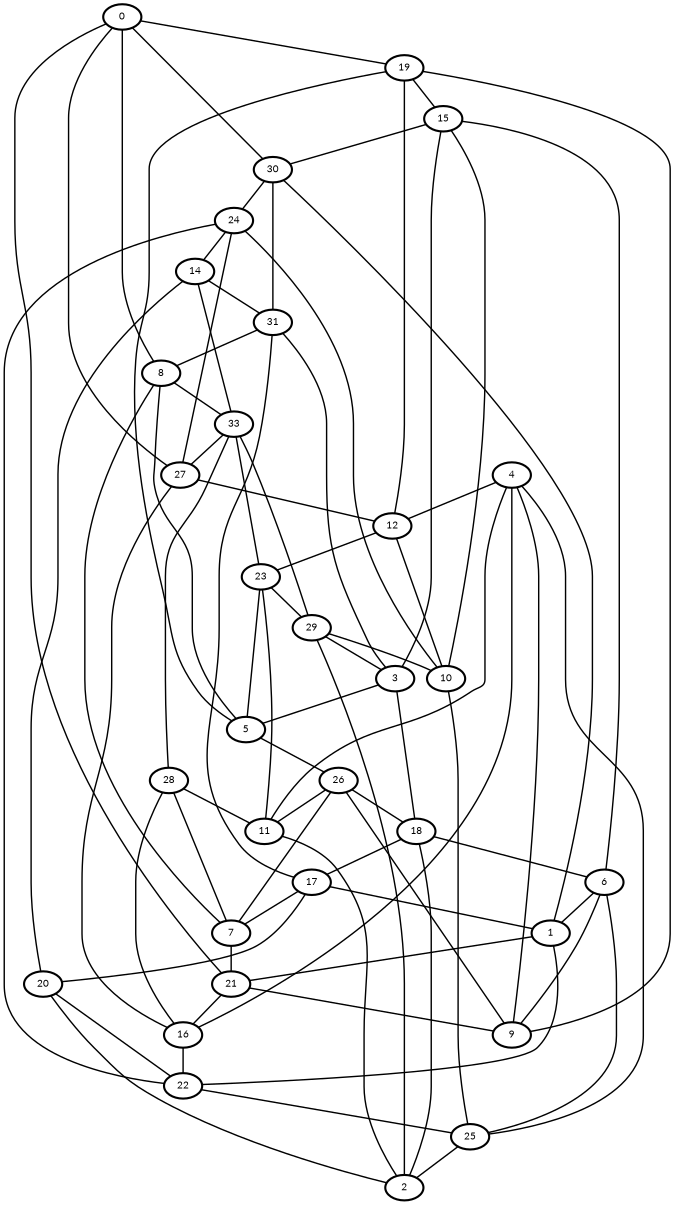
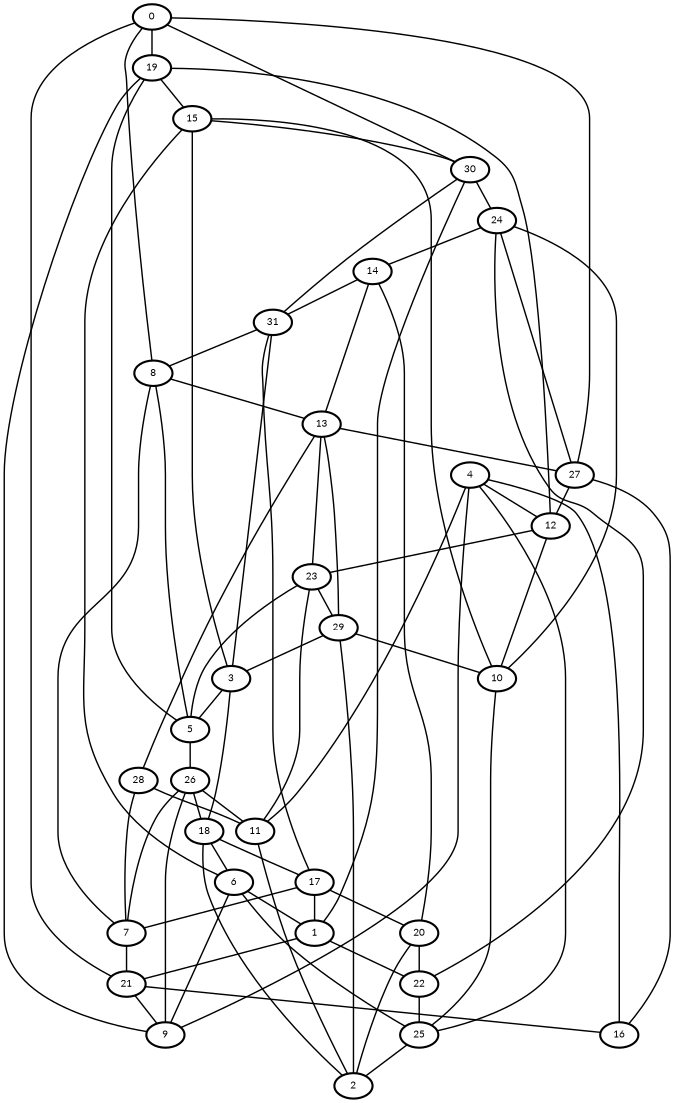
(234, 424) -> (322, 424)
(136, 910) -> none
(183, 1060) -> none
